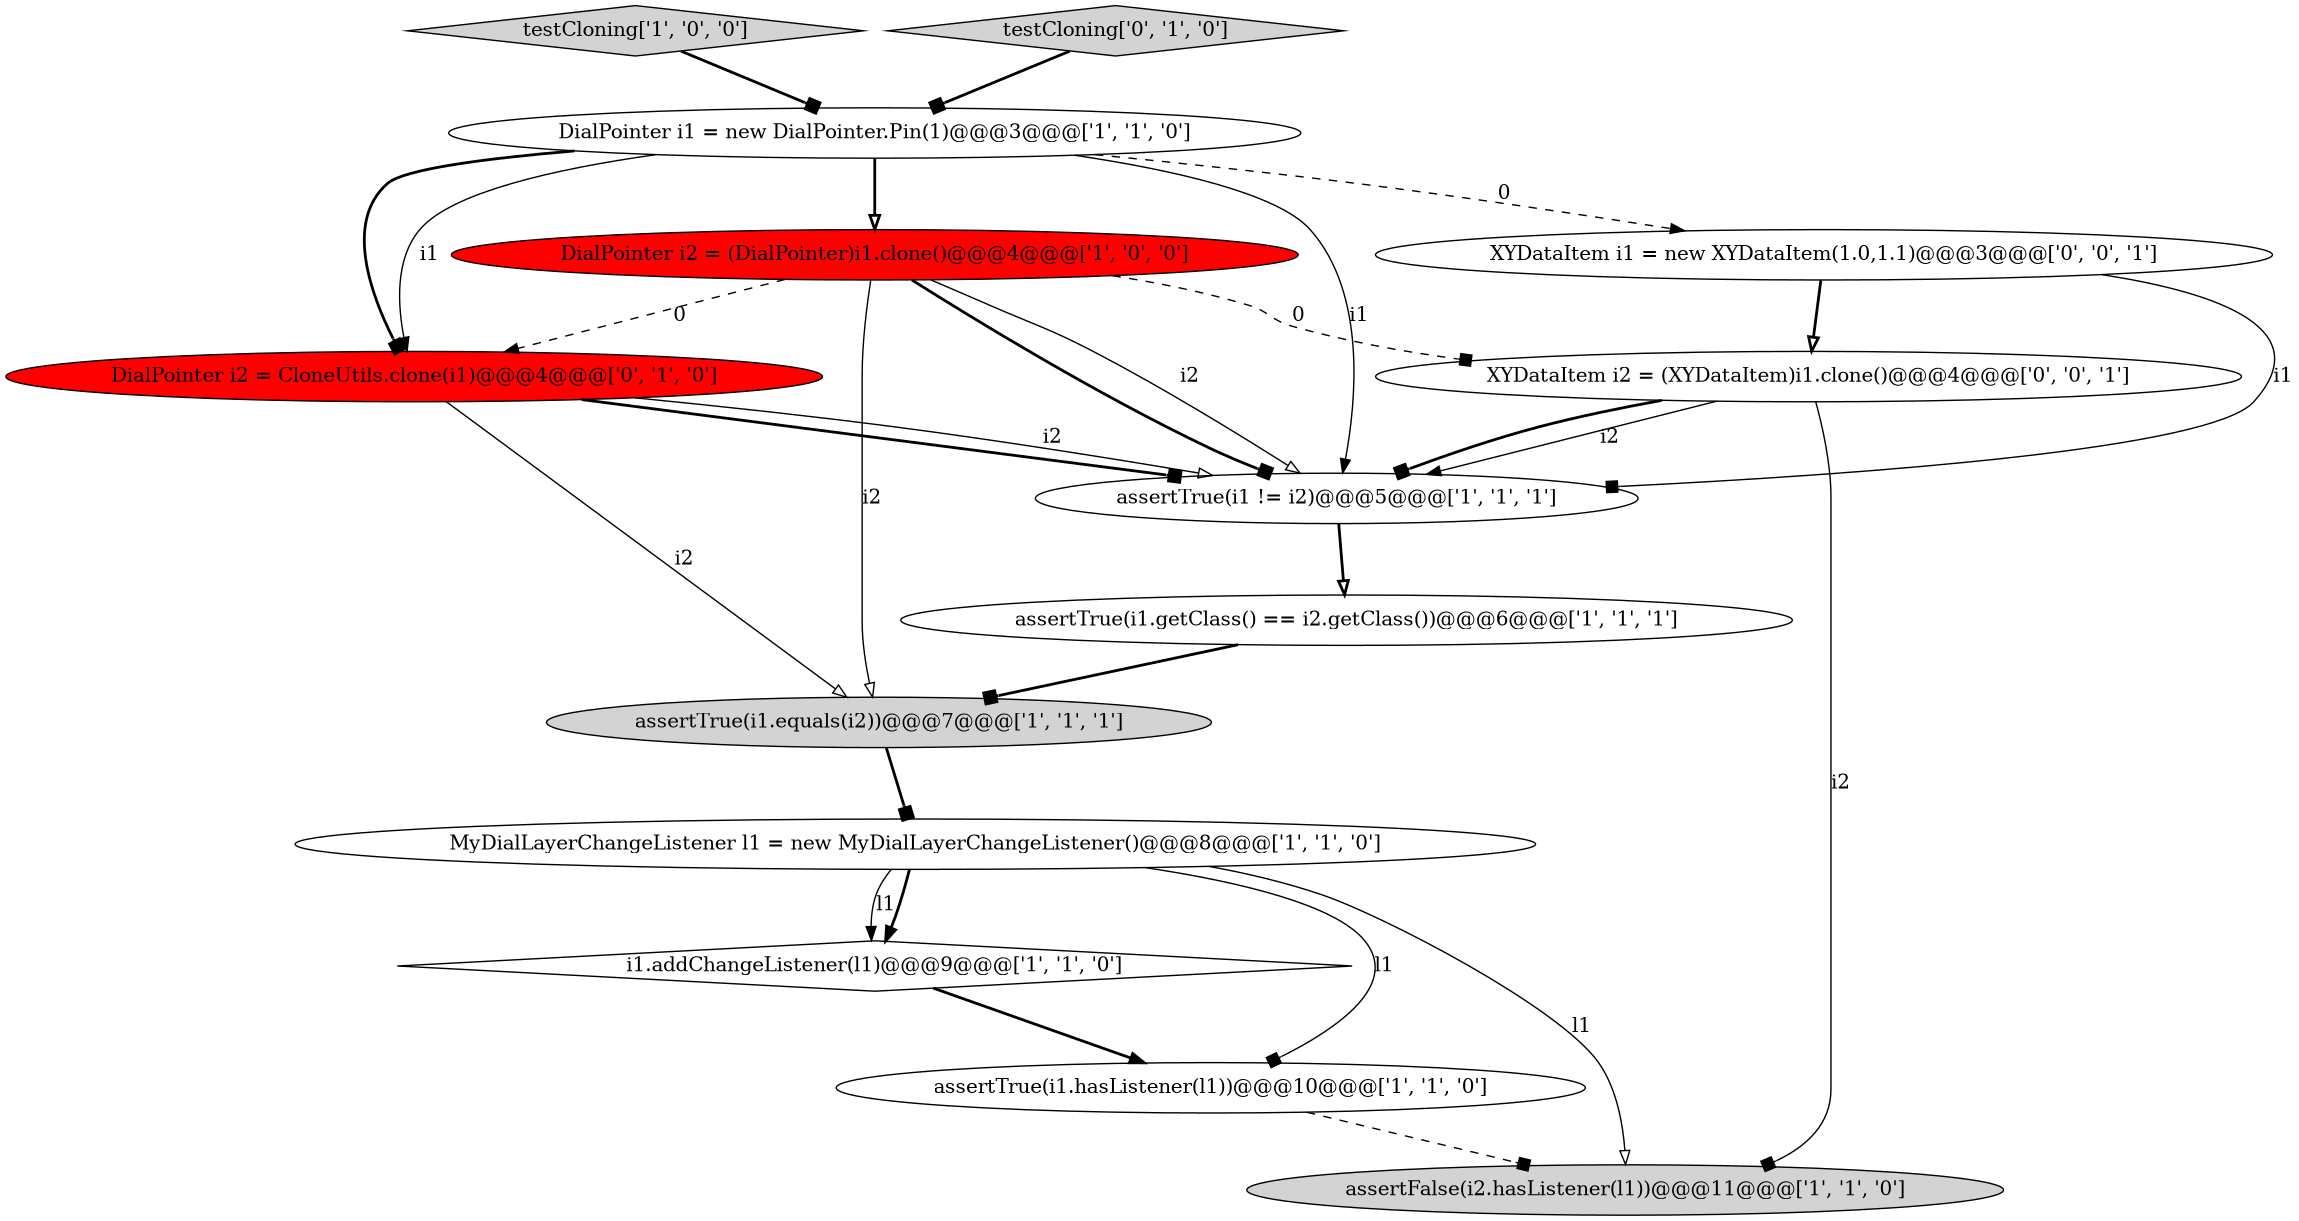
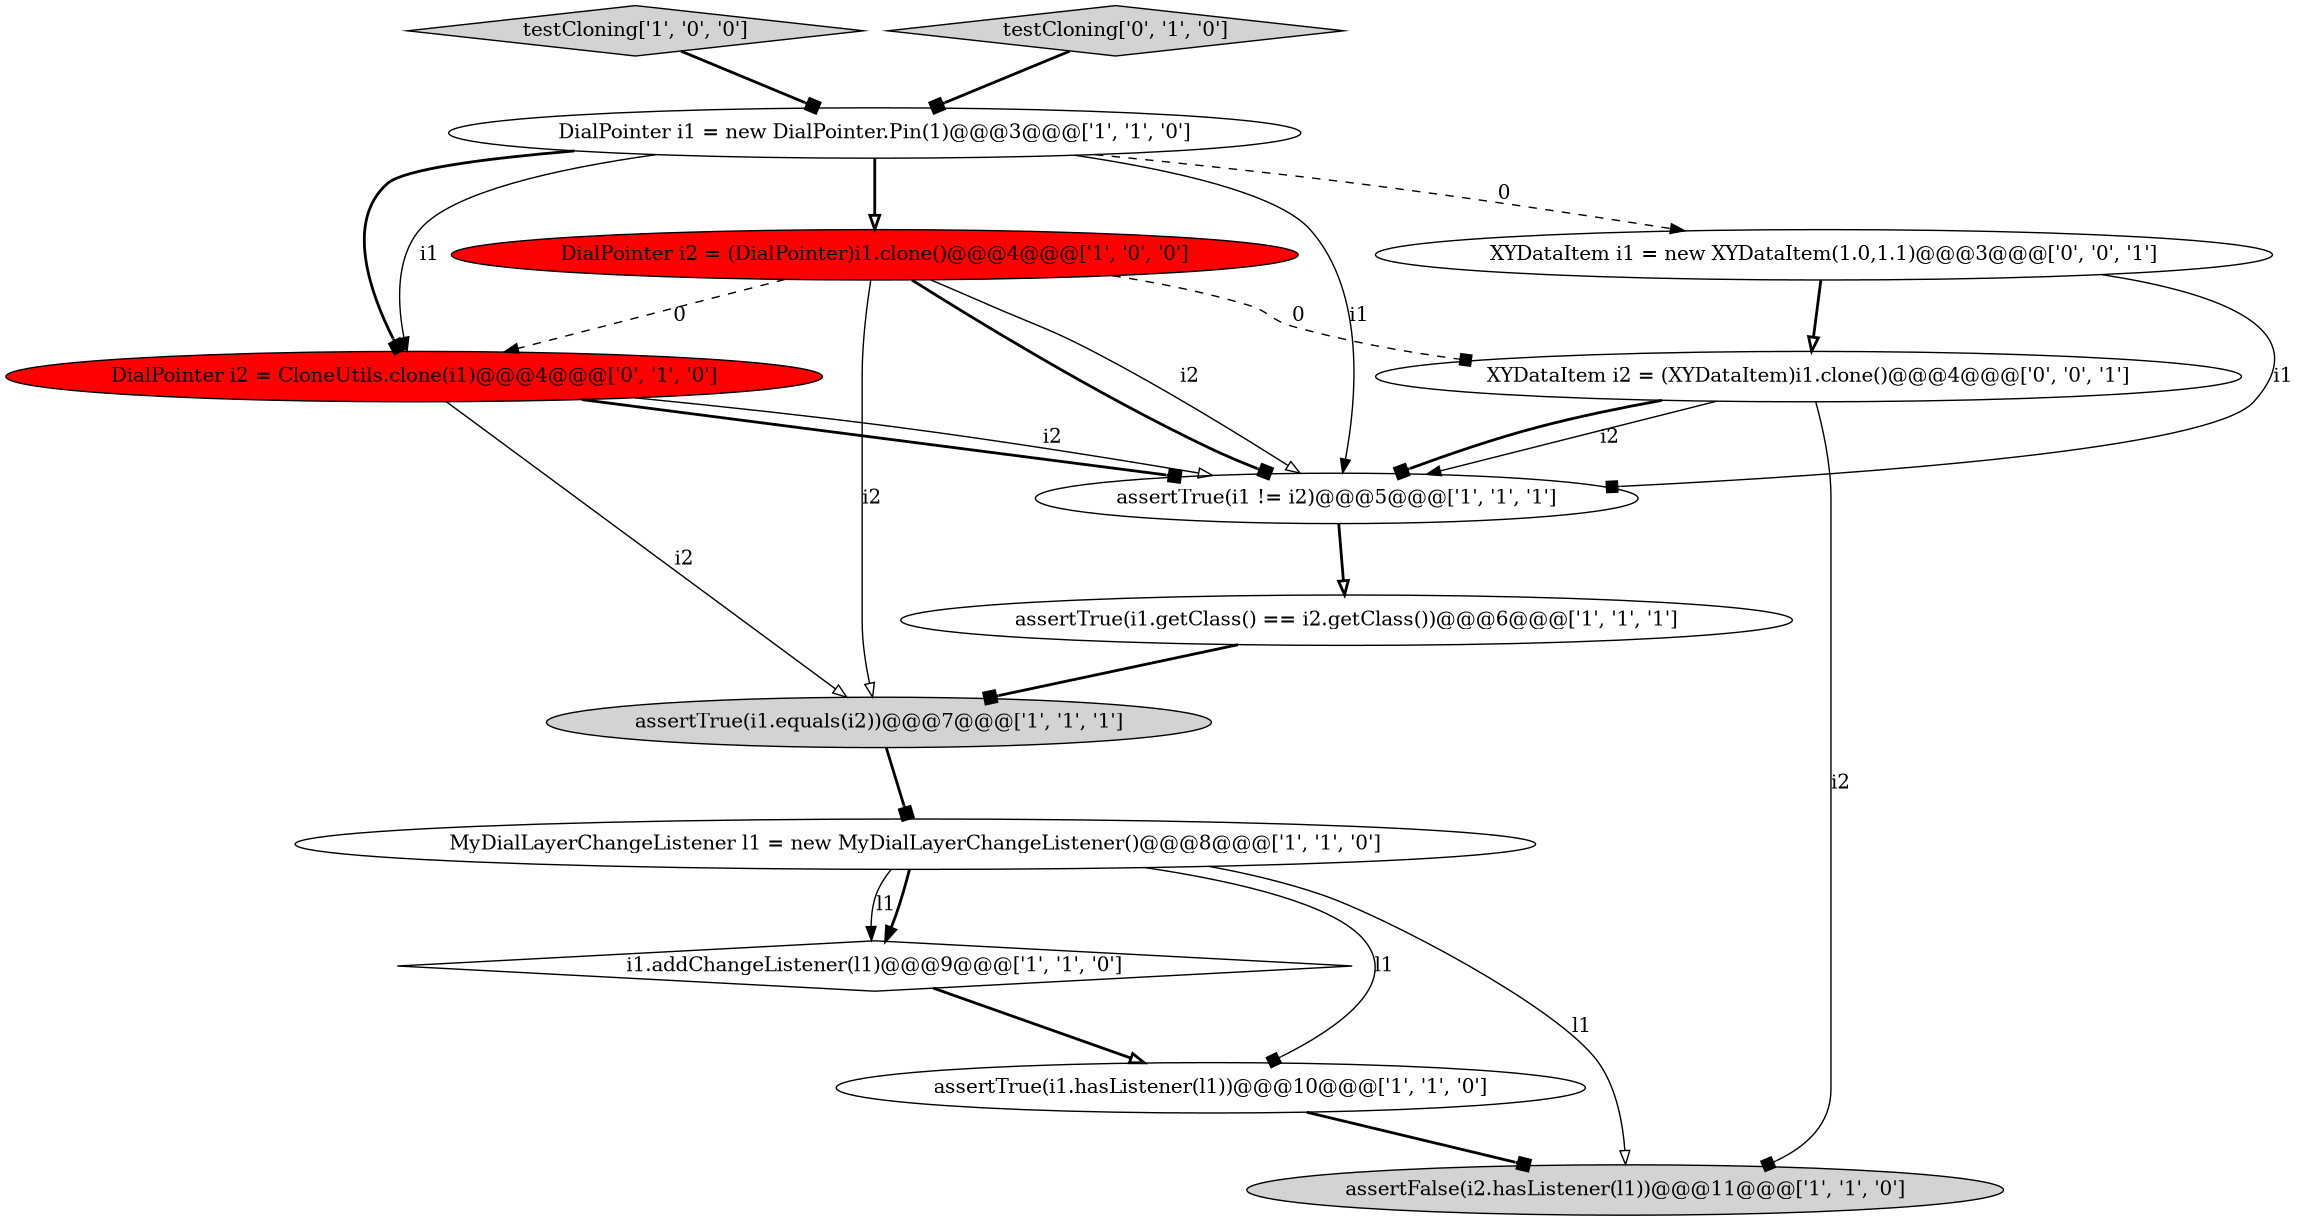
(1032, 1023) -> (1032, 1023)
(1411, 1137) -> (1411, 1137)
